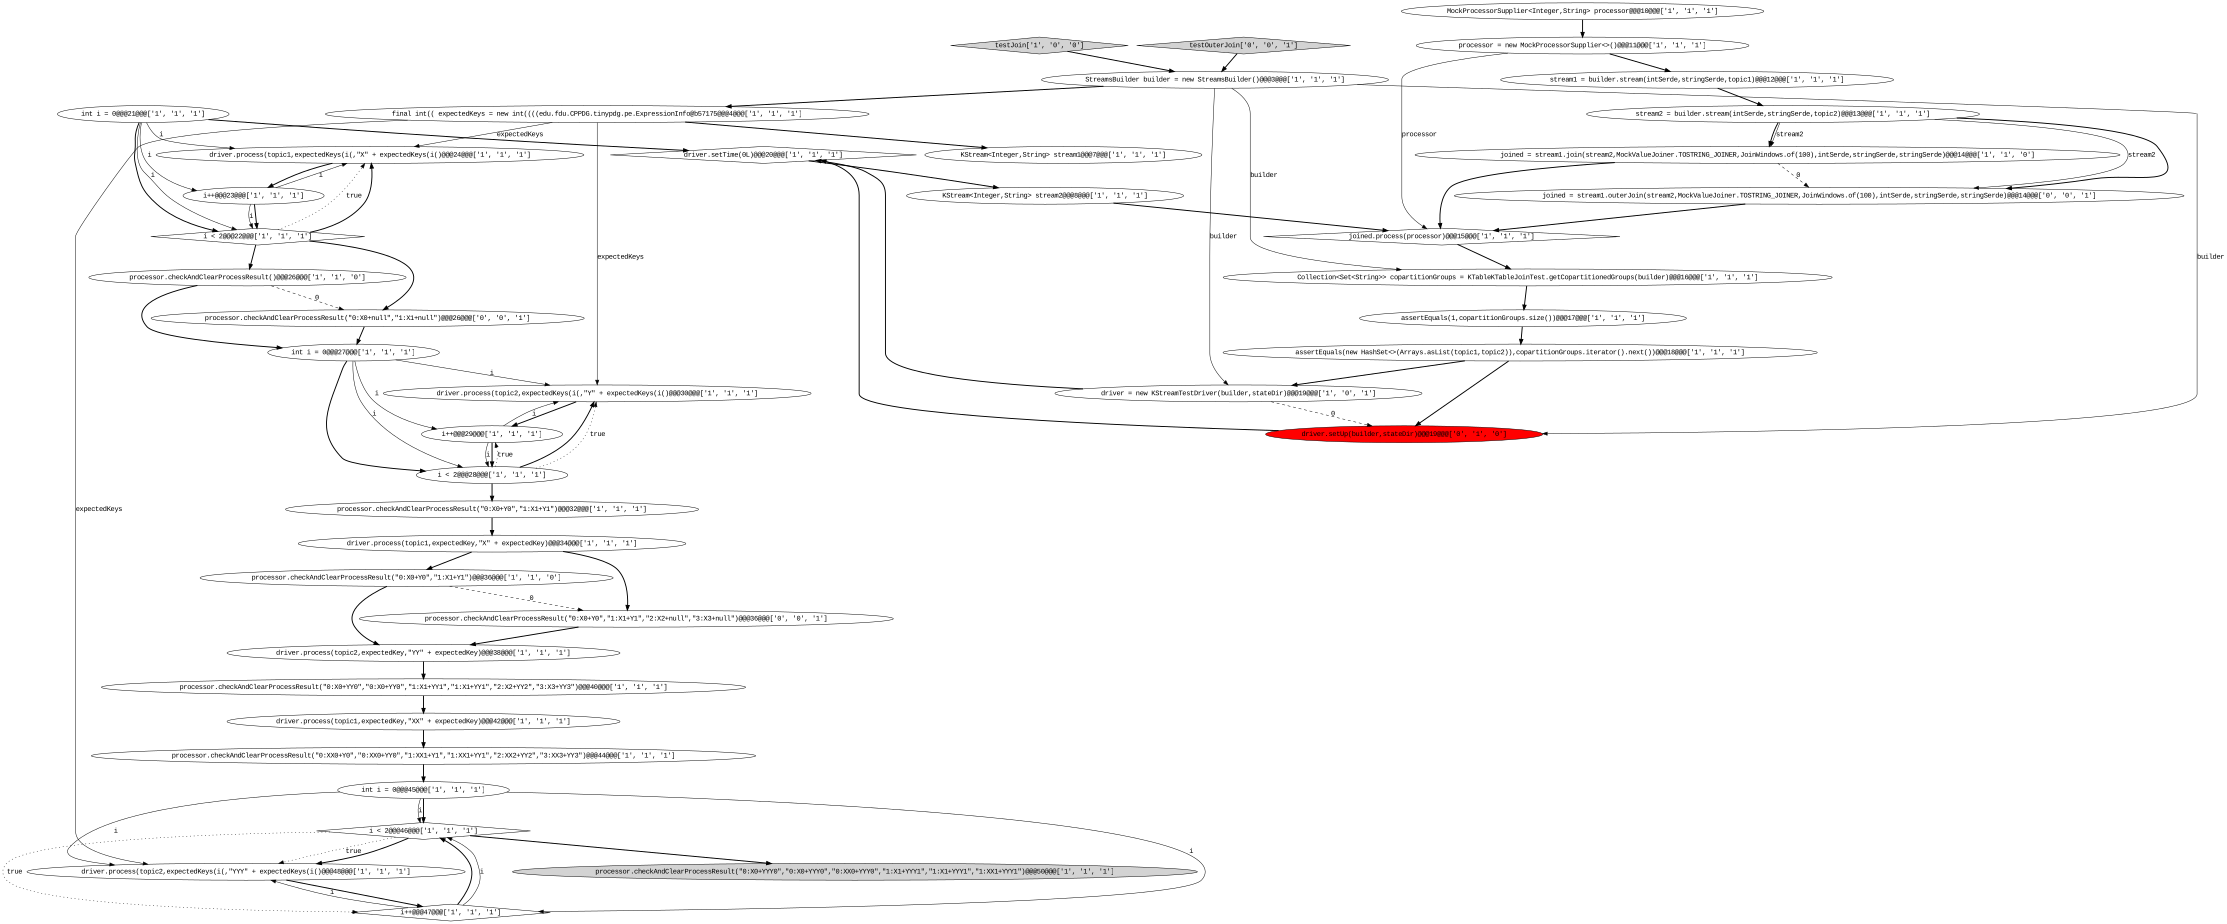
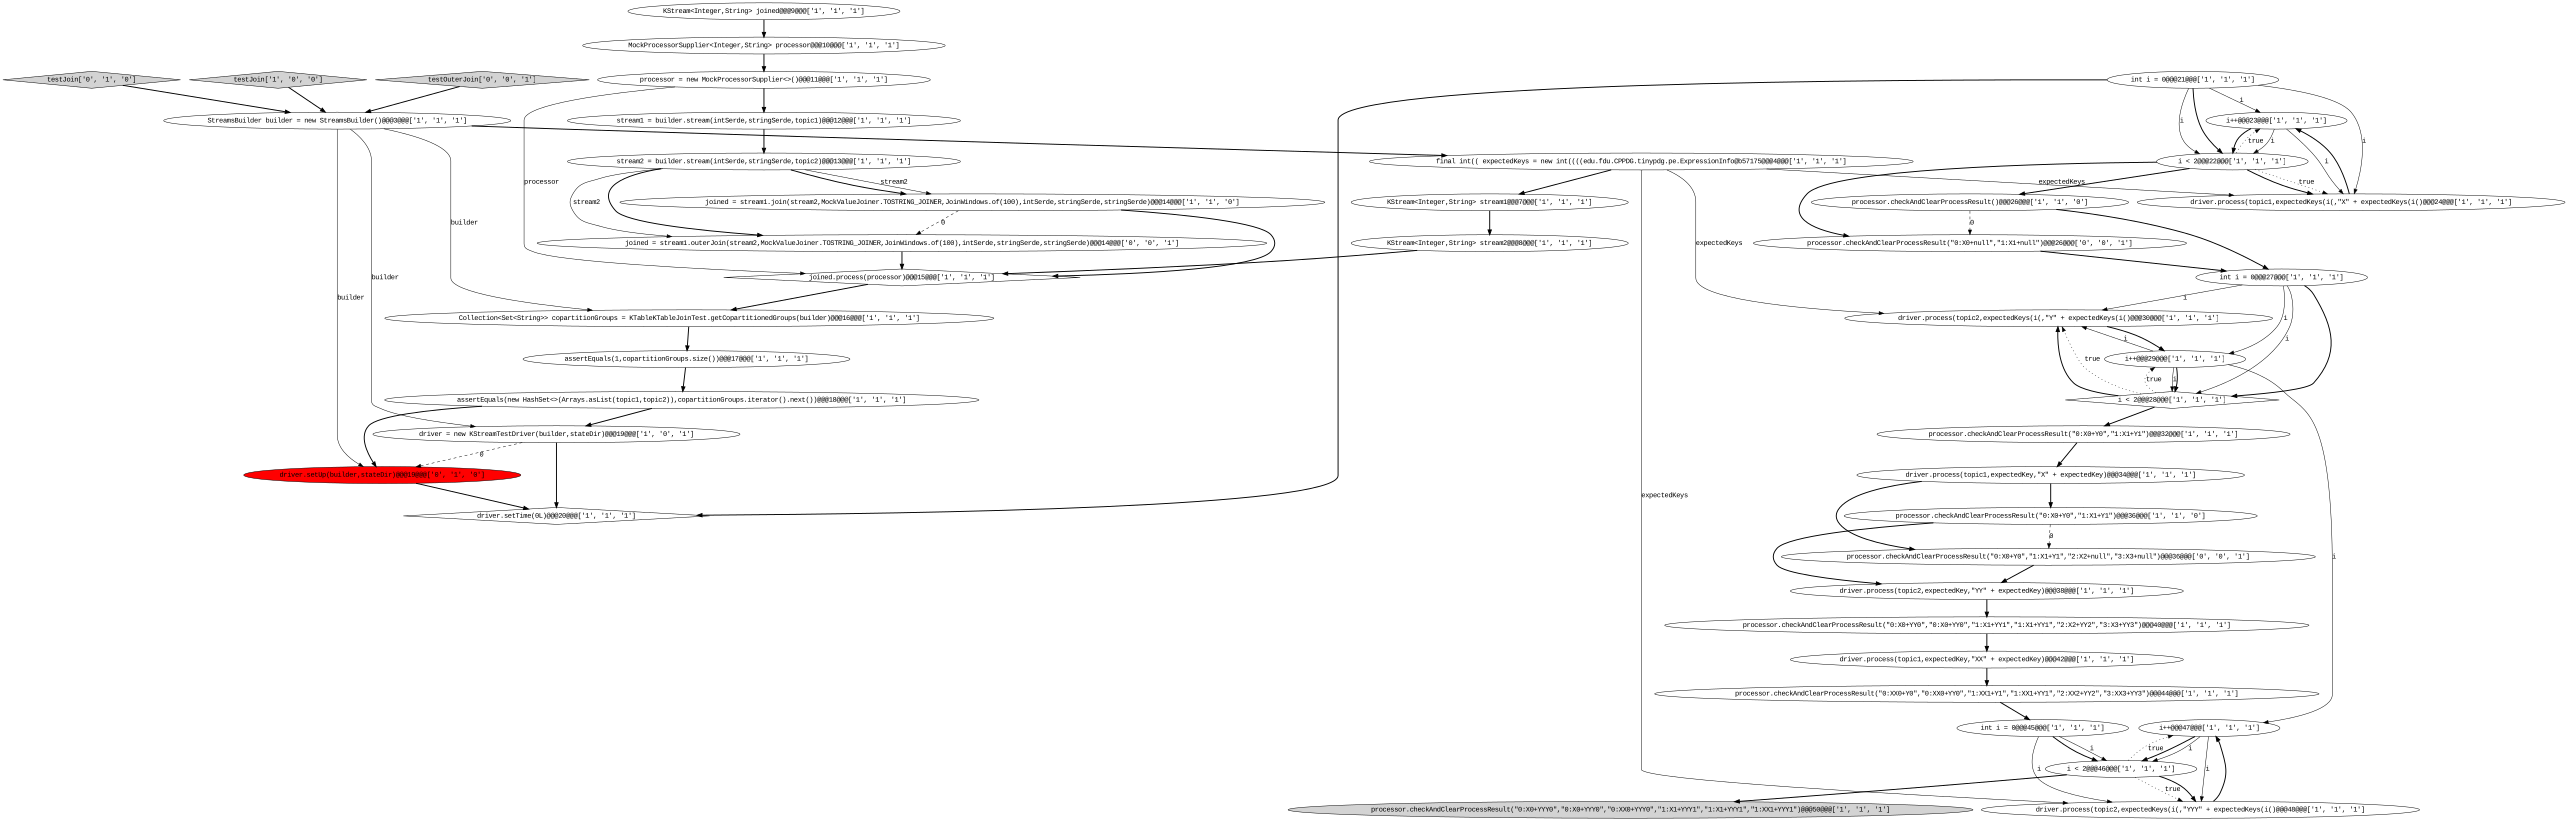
none -> (764, 11)
none -> (92, 80)
none -> (2245, 141)
(901, 173) -> (1490, 220)
(258, 237) -> (2232, 161)
(492, 475) -> (2172, 400)
(424, 831) -> (2121, 769)
(1191, 858) -> (2332, 541)
(451, 913) -> (2209, 728)
